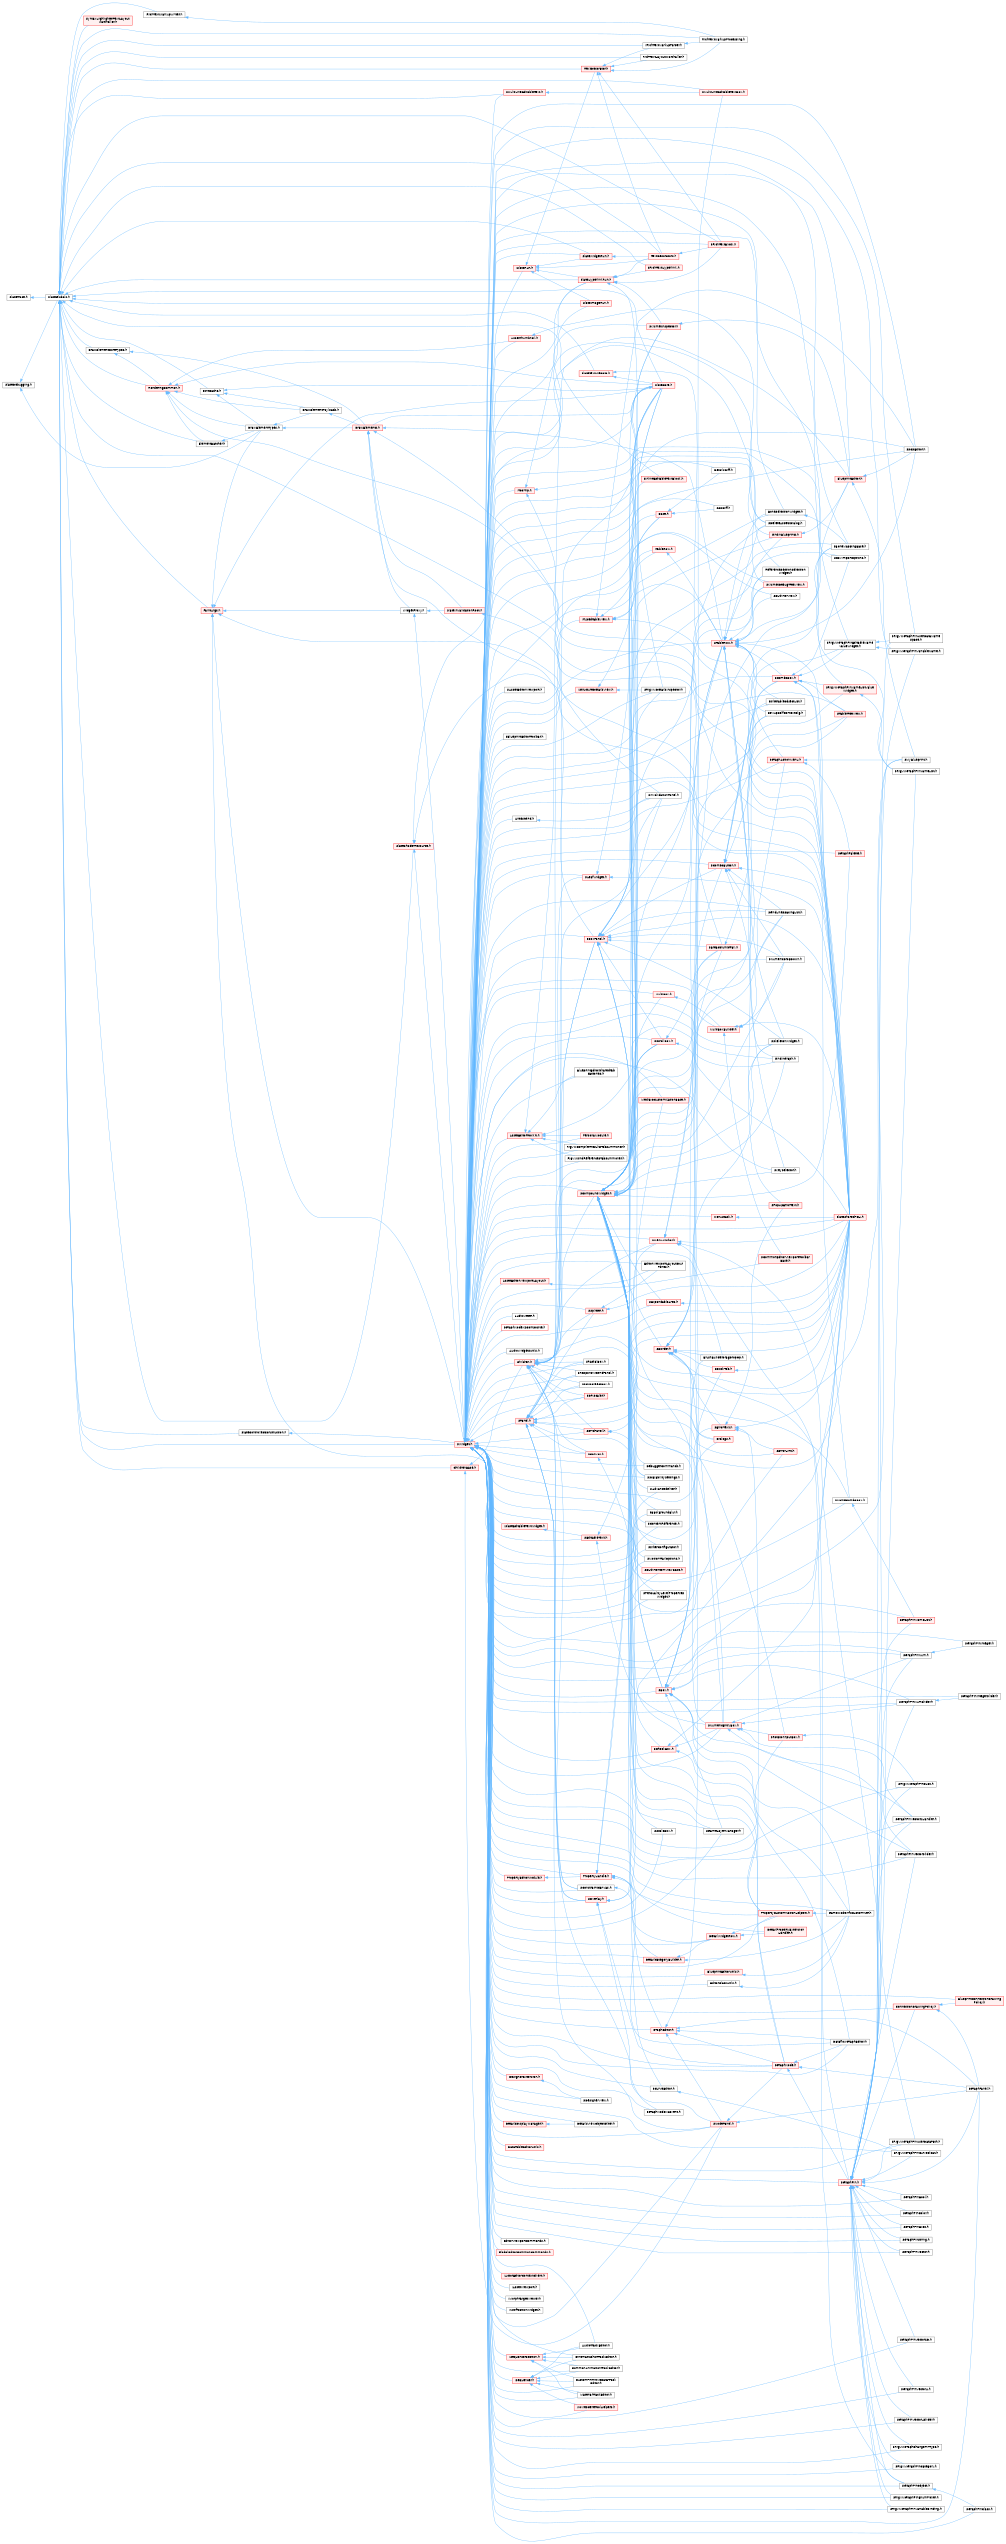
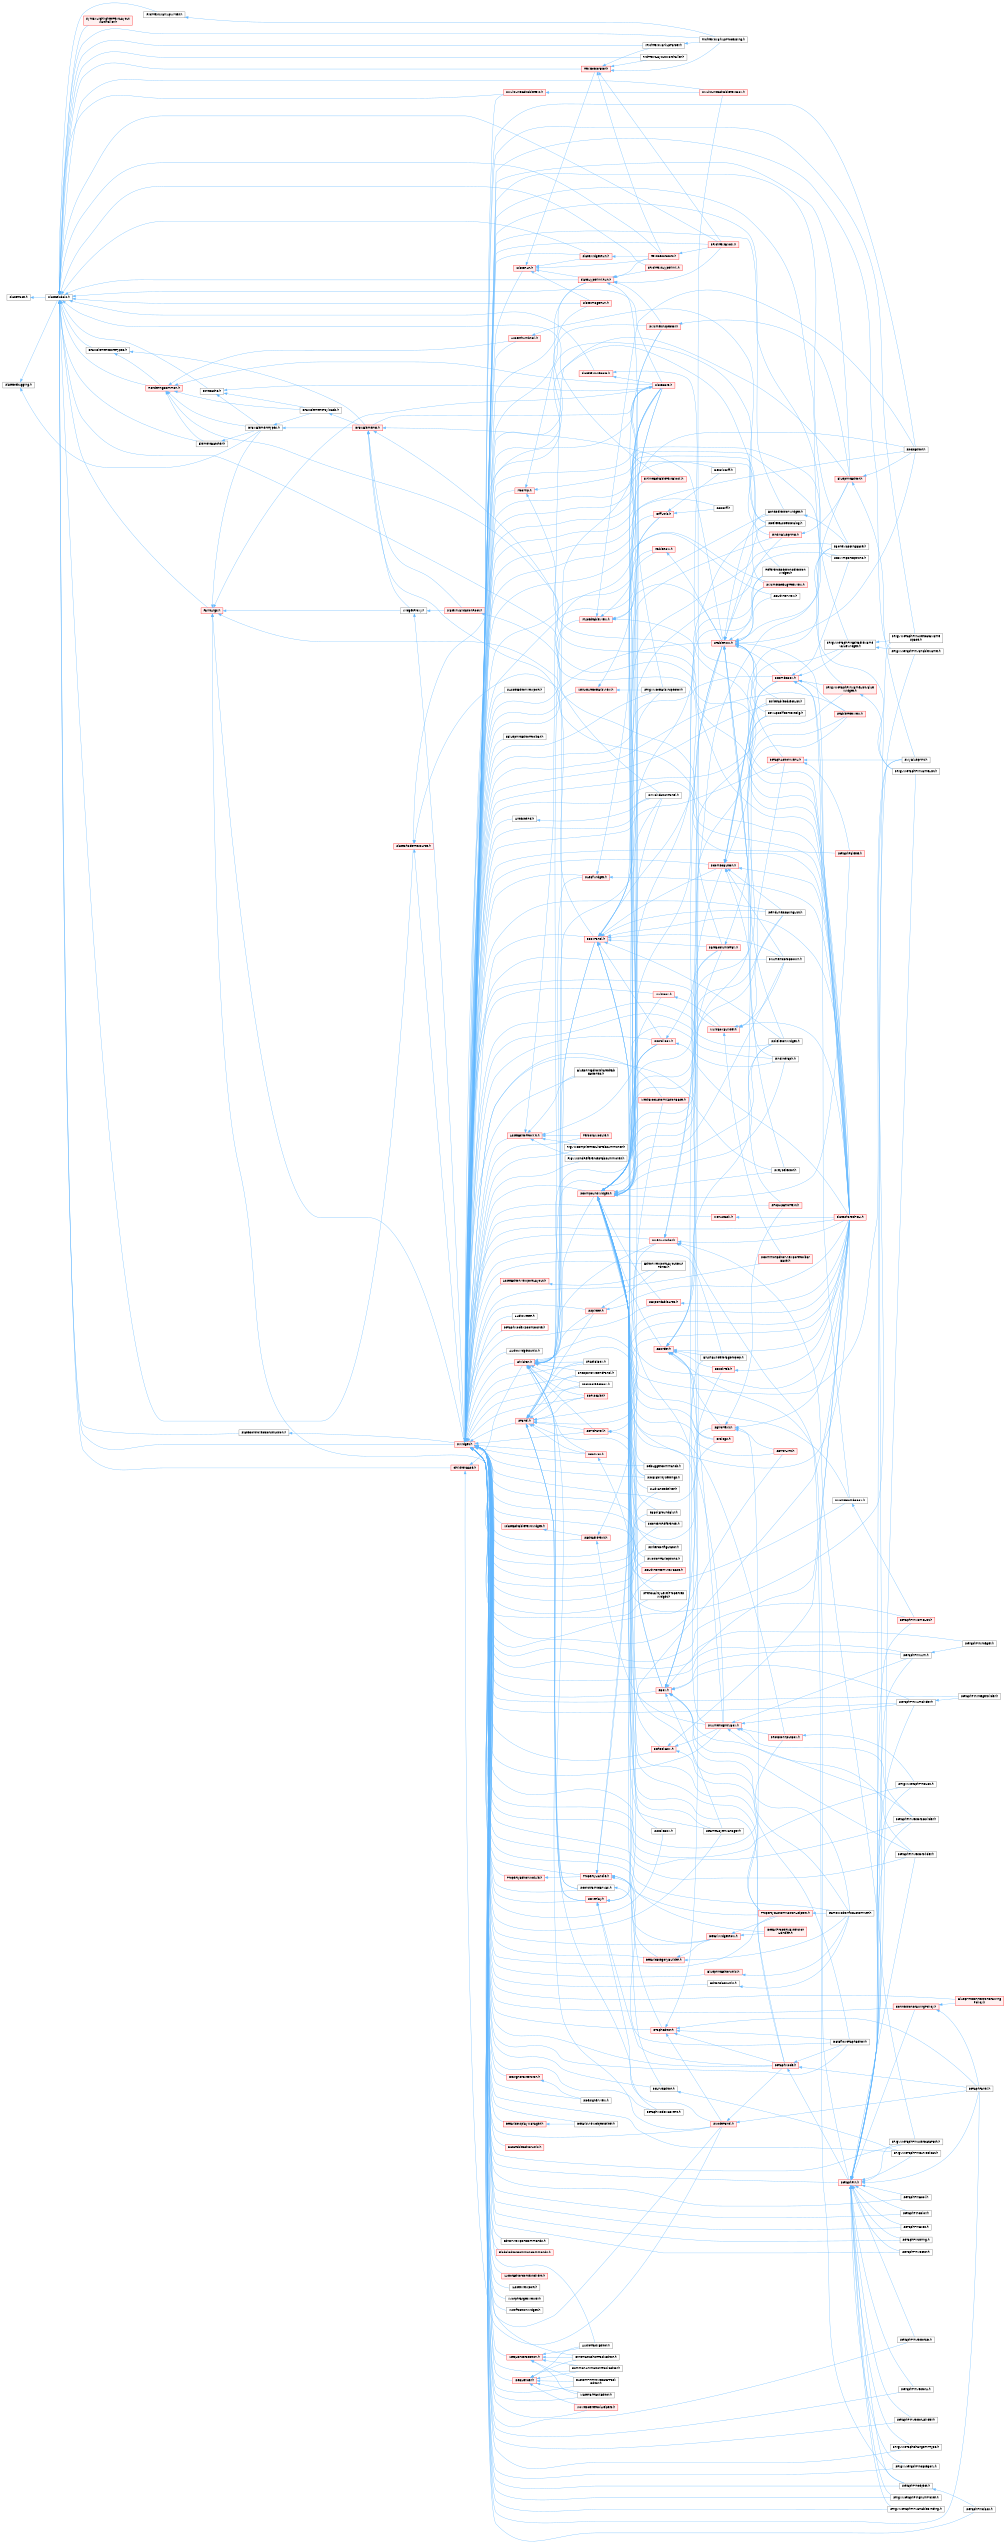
(664, 514) -> (664, 514)
(916, 1819) -> (916, 1819)
